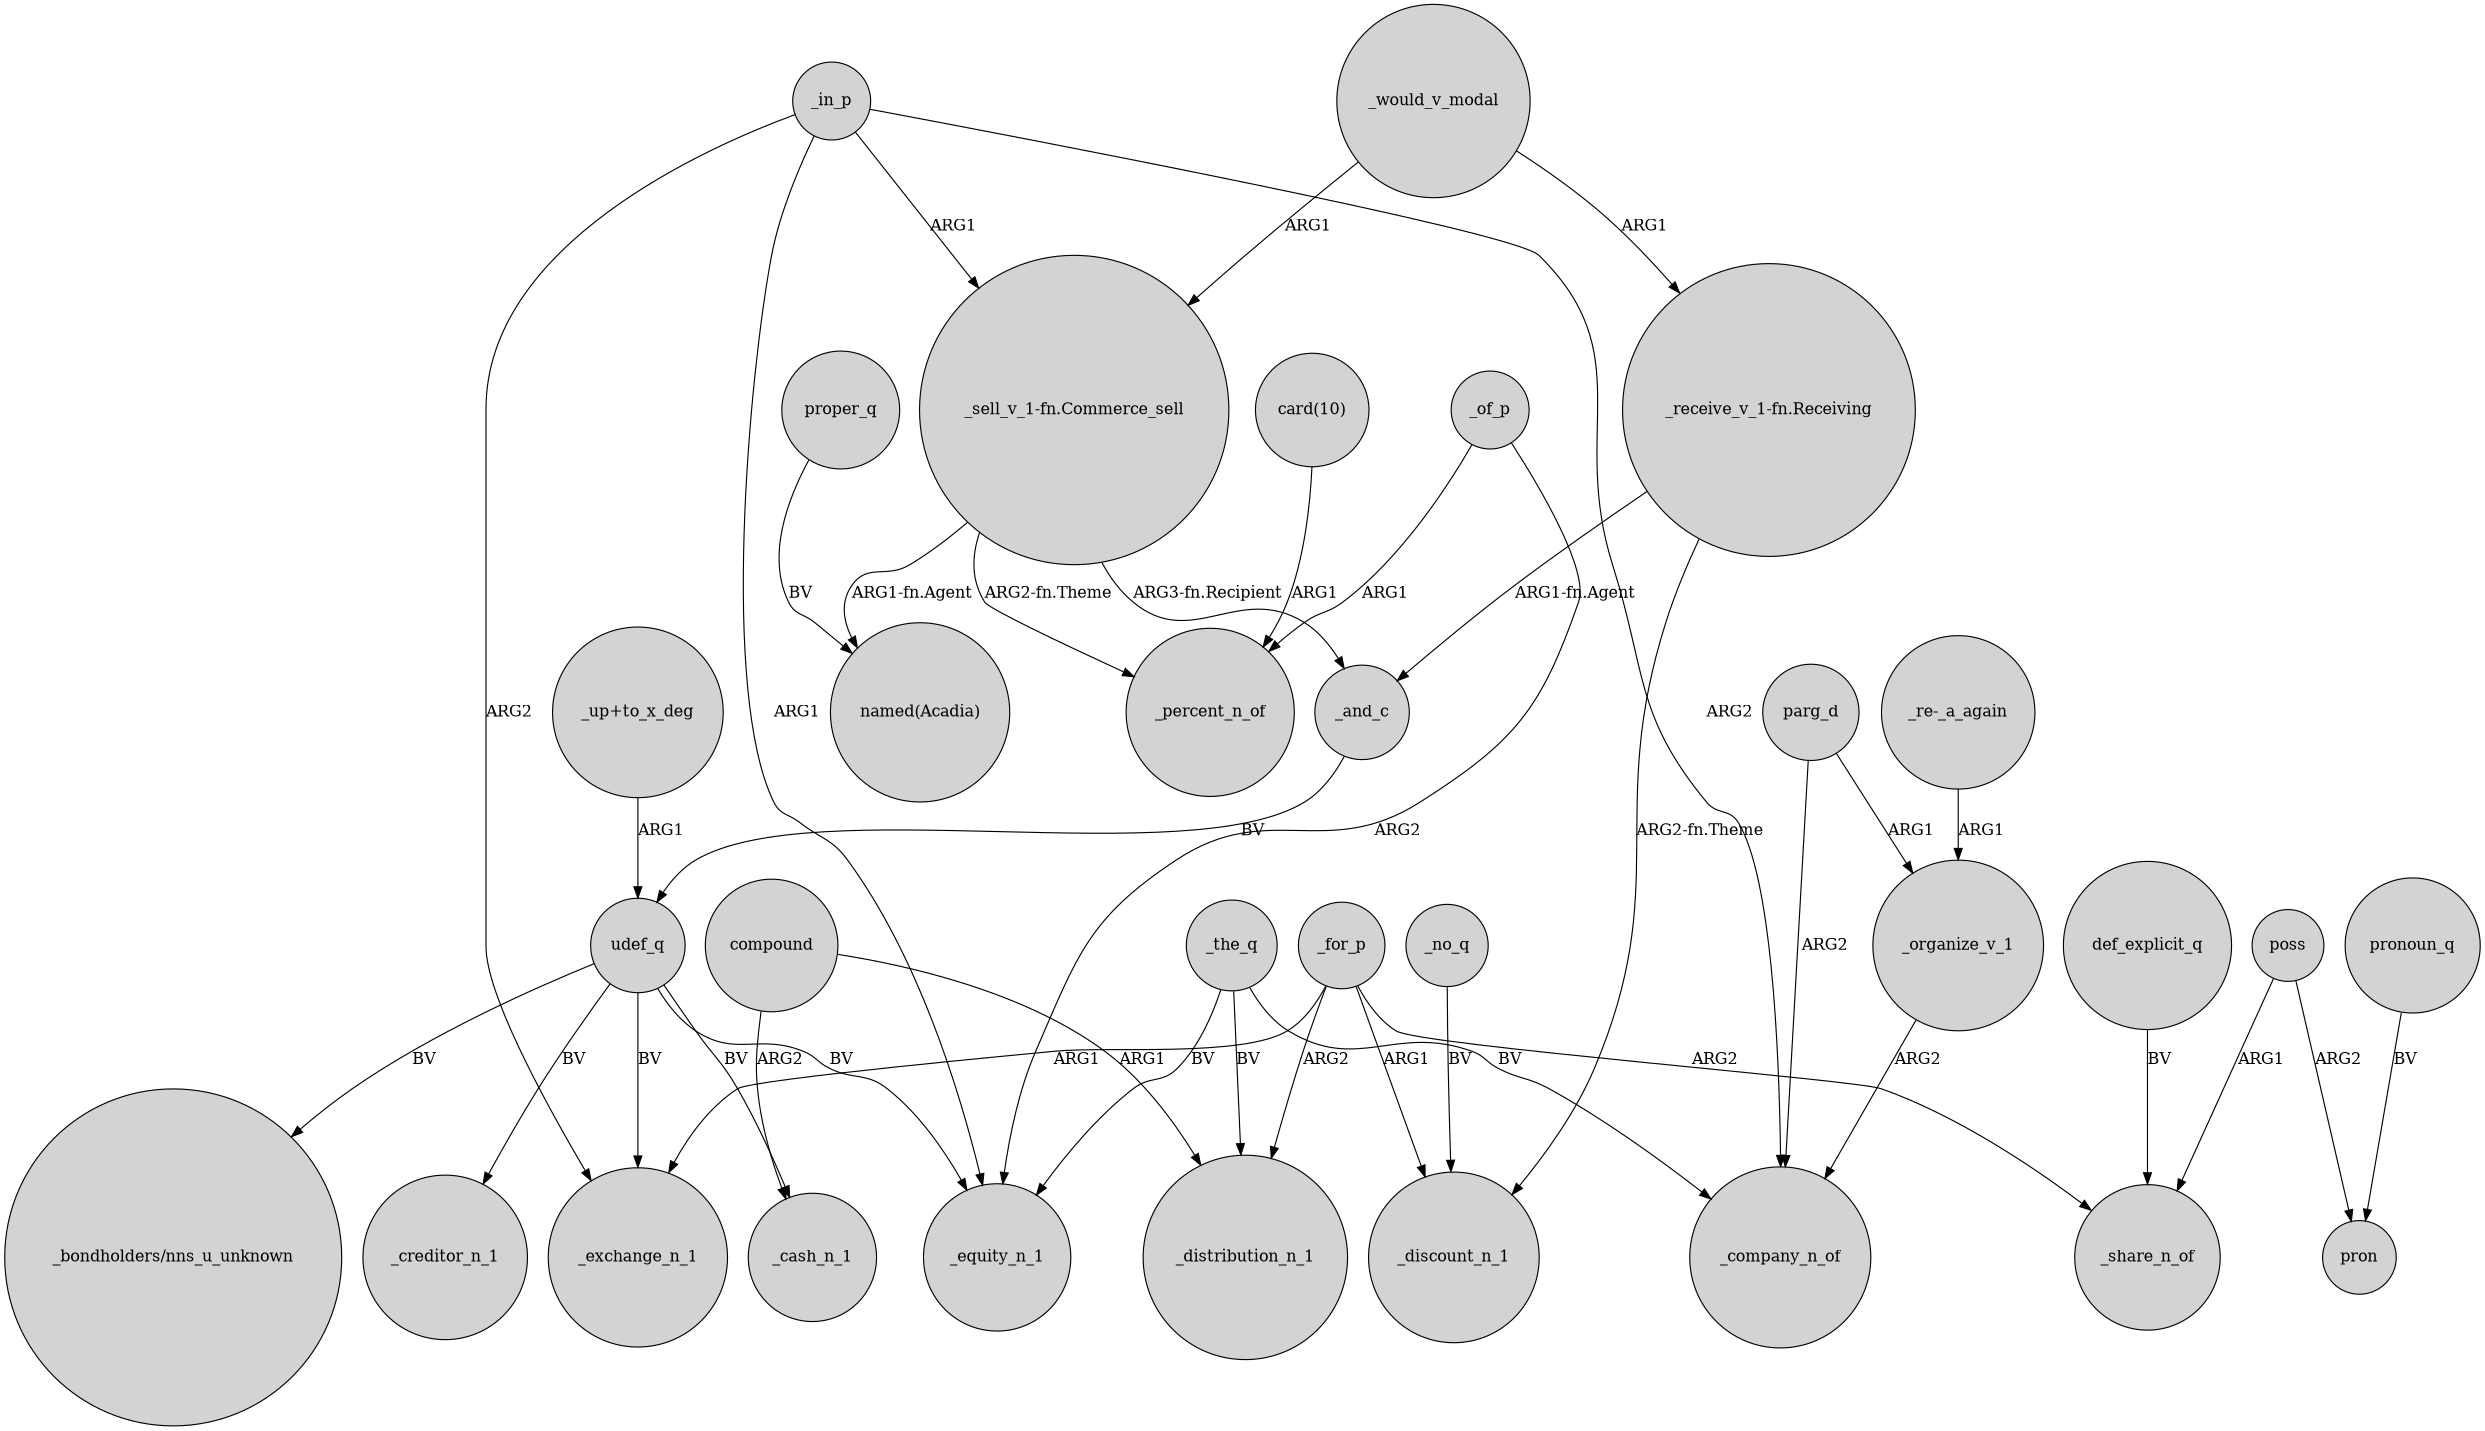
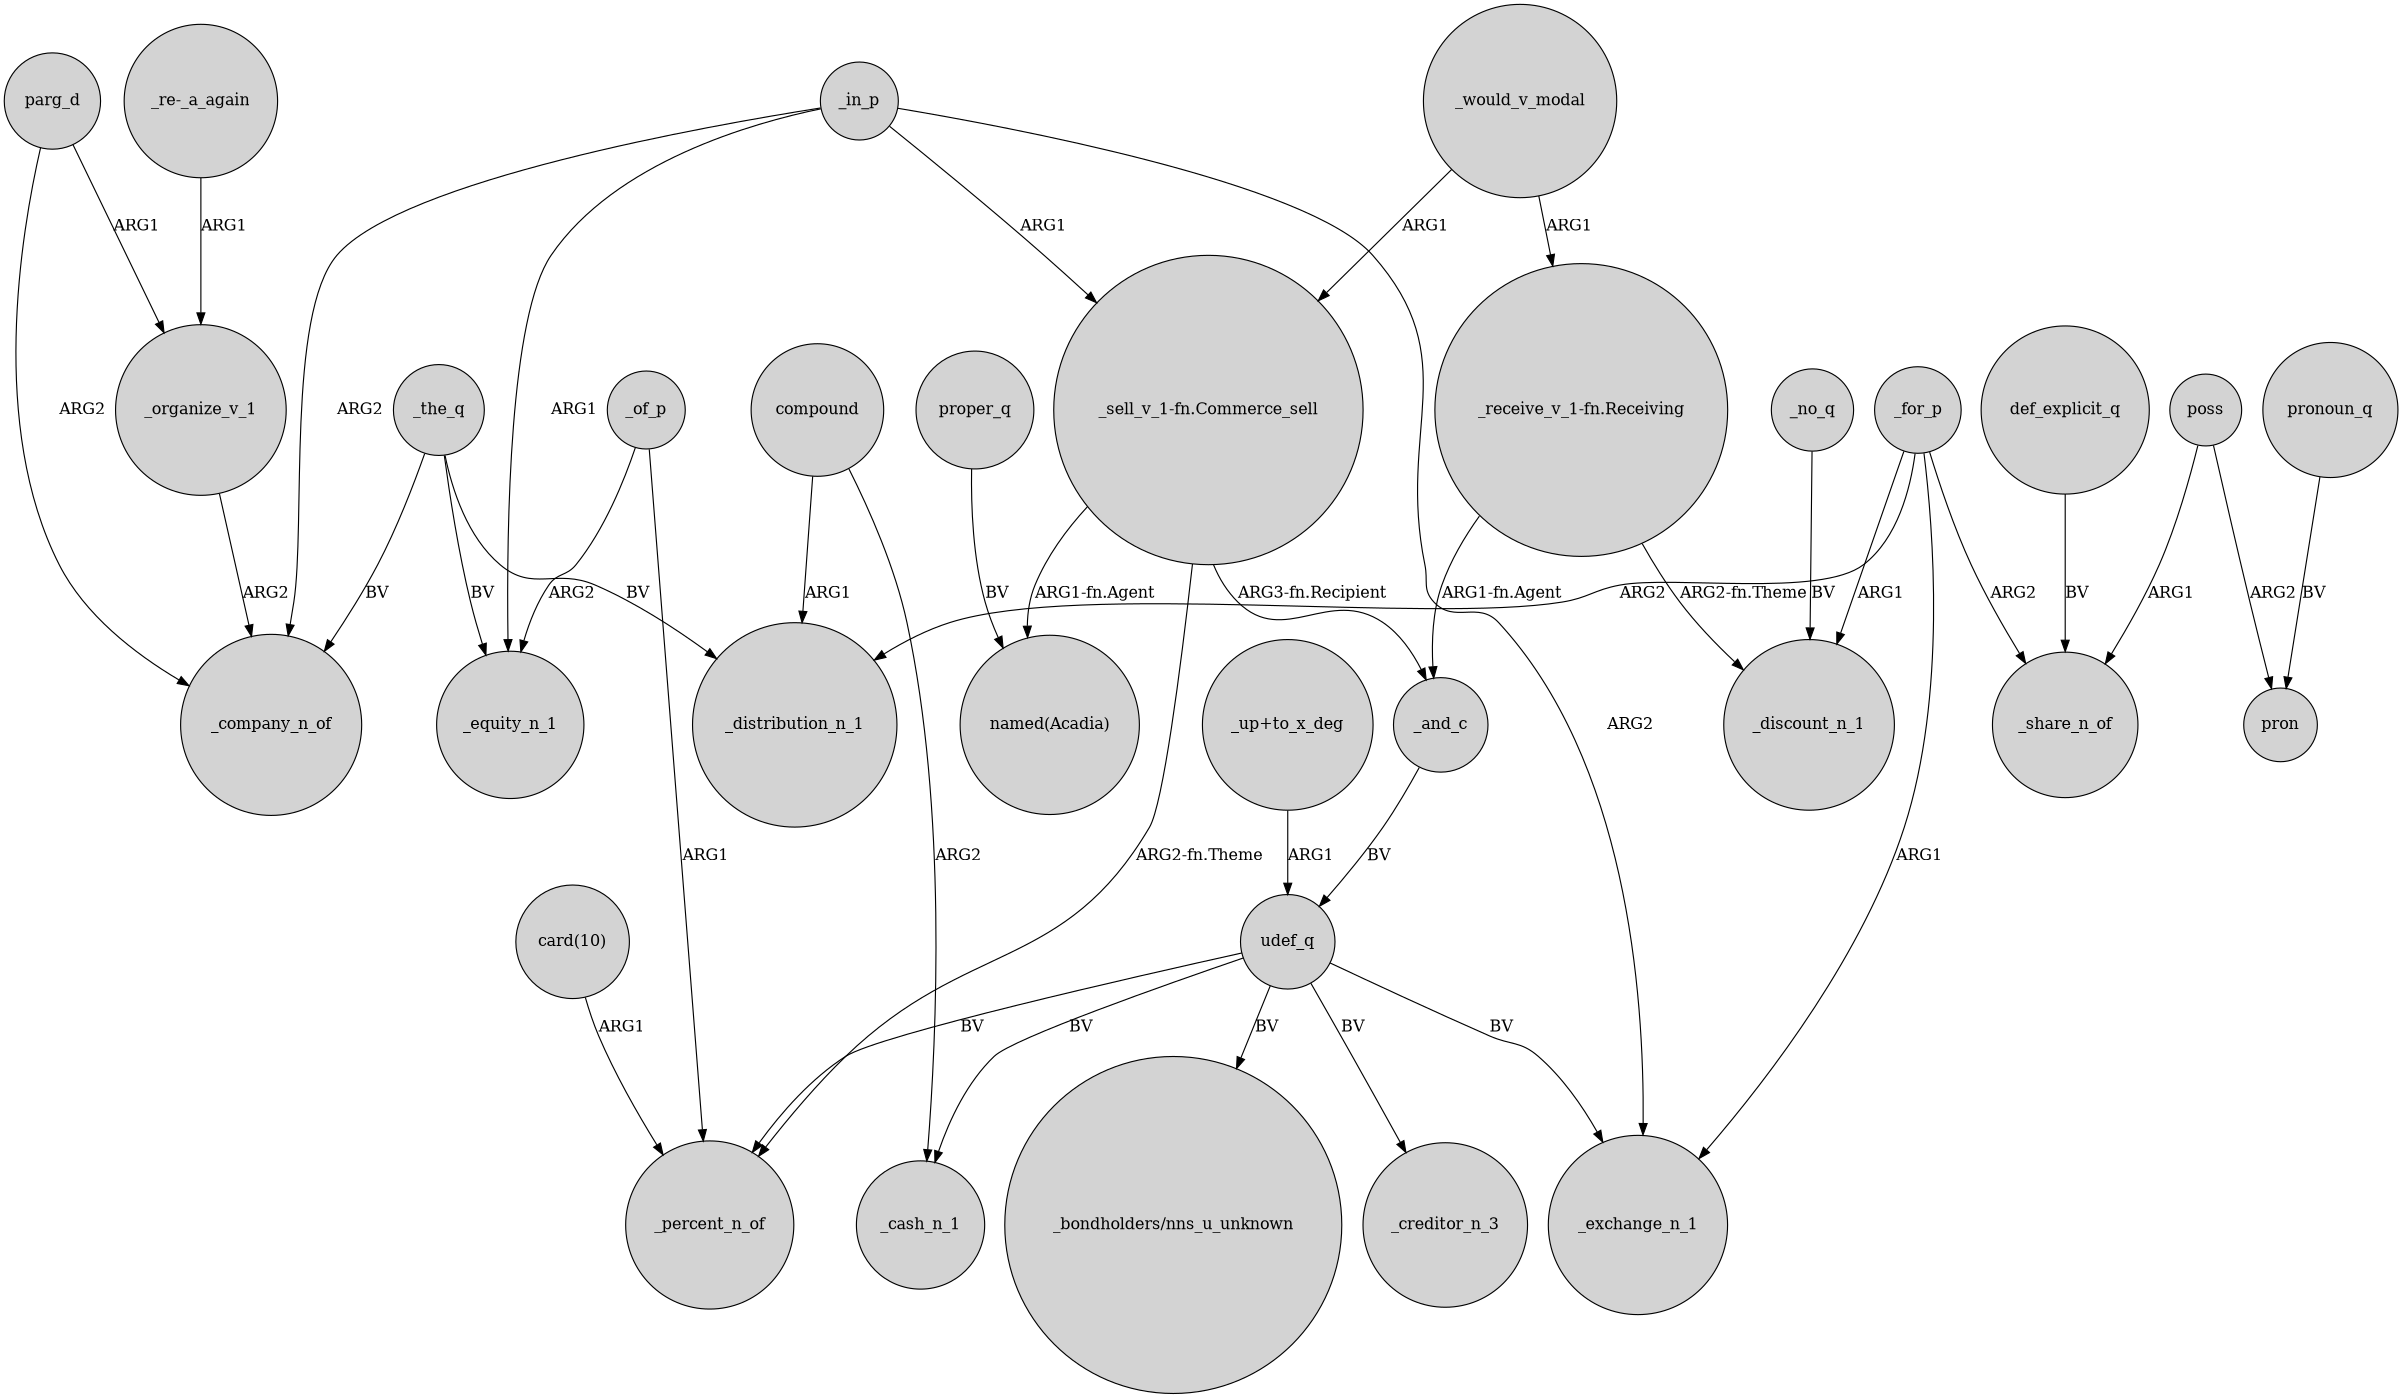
(821, 1063) -> (983, 1014)
(445, 1257) -> (1445, 1225)
